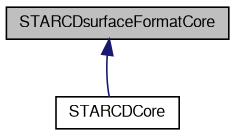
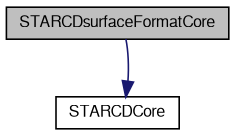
(107, 76) -> (128, 60)
